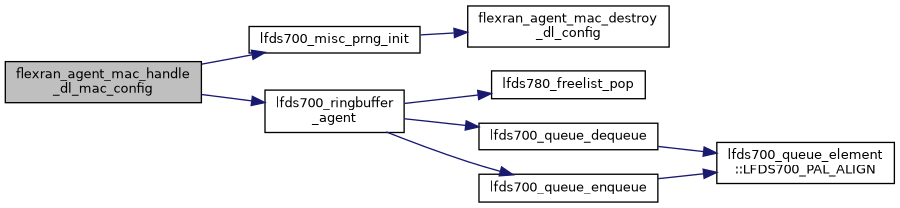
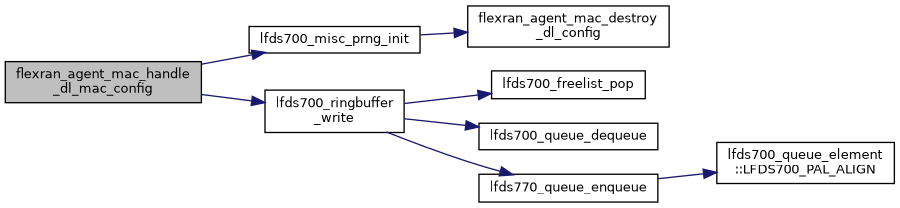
(568, 85) -> (568, 85)
(335, 111) -> (335, 111)
(681, 149) -> none
(568, 188) -> (568, 188)
